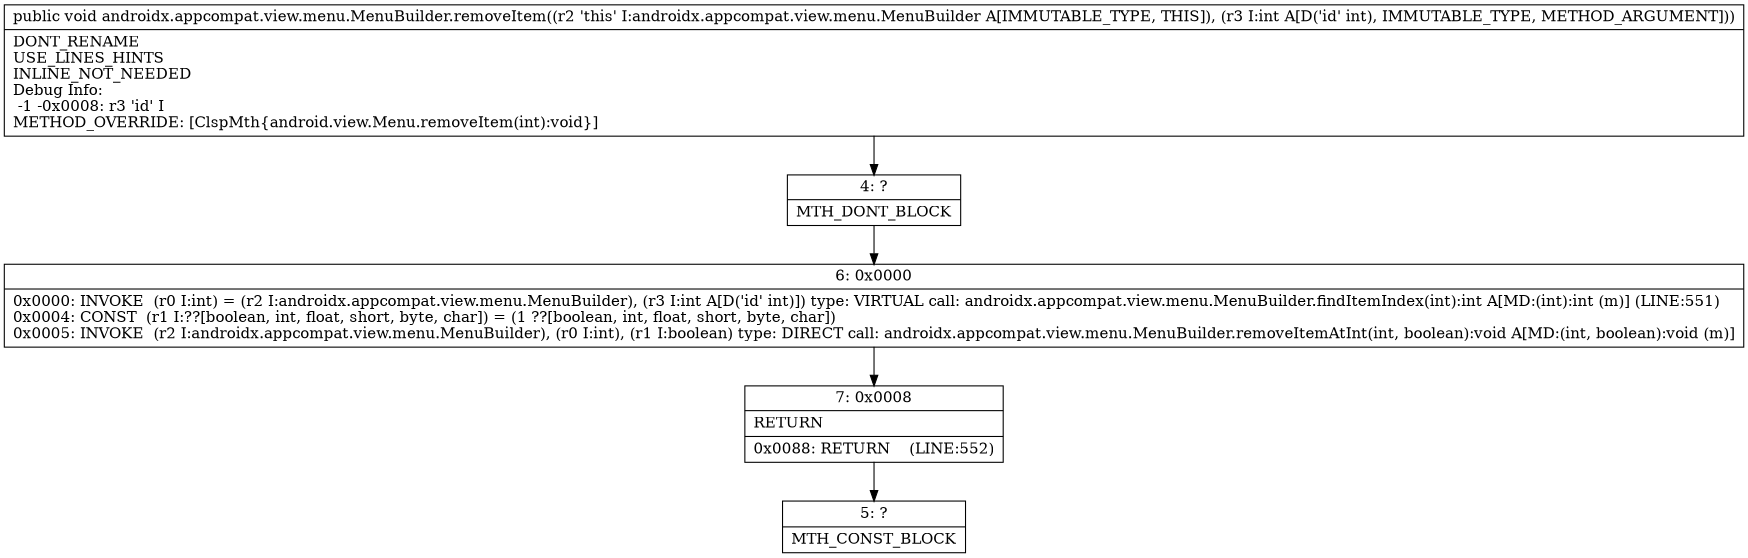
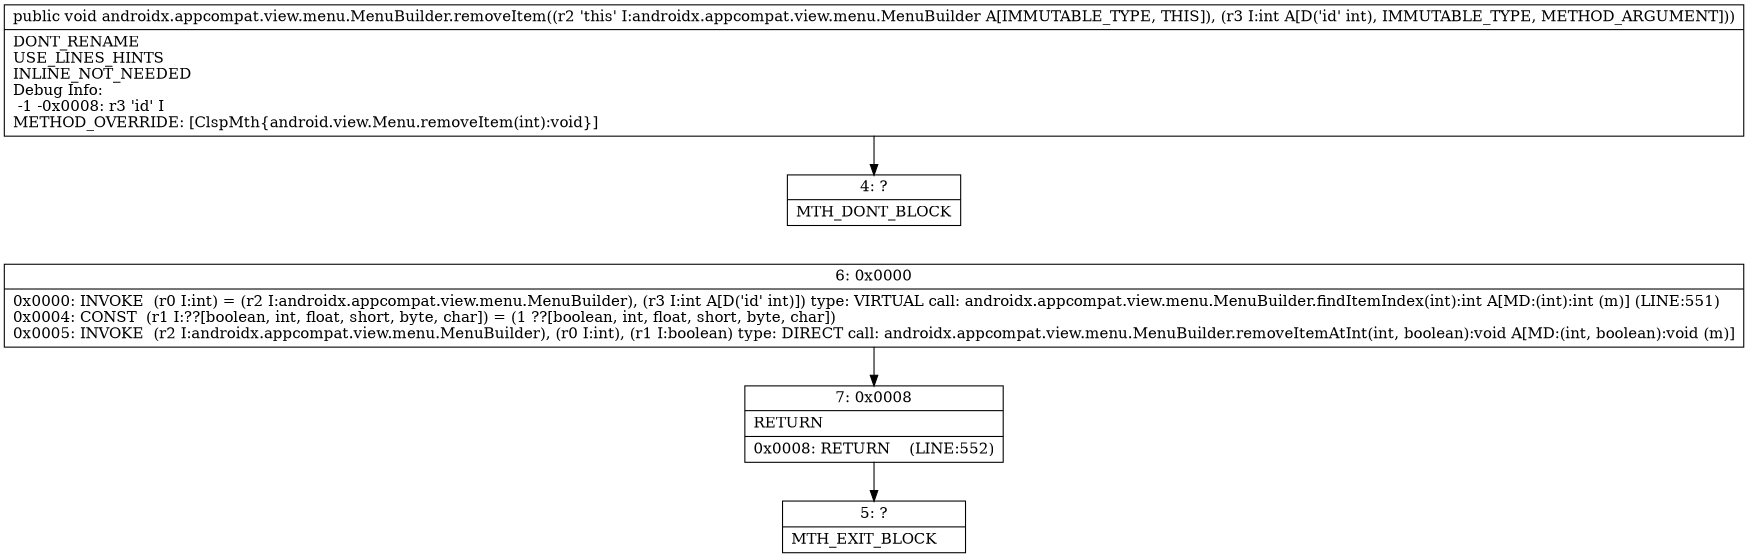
(874, 239) -> none
(874, 449) -> (874, 449)
(874, 539) -> (864, 539)
